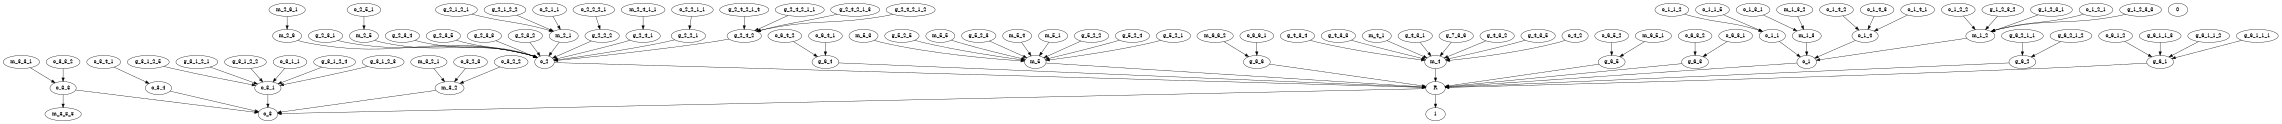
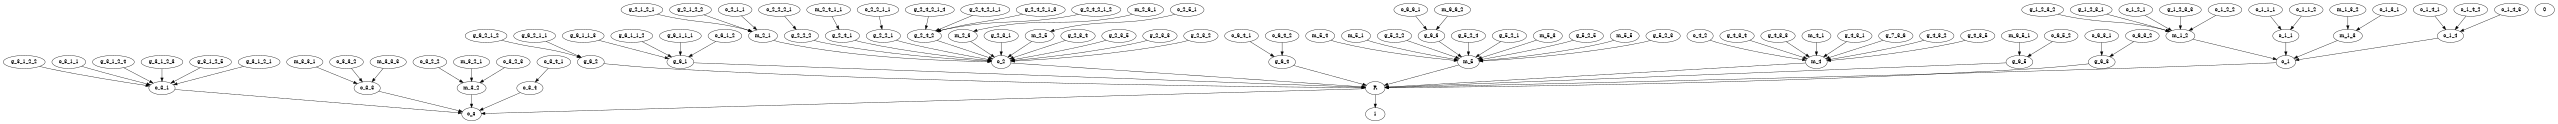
(1712, 10) -> (2266, 10)
(1346, 75) -> (1449, 48)
(63, 99) -> (379, 74)
